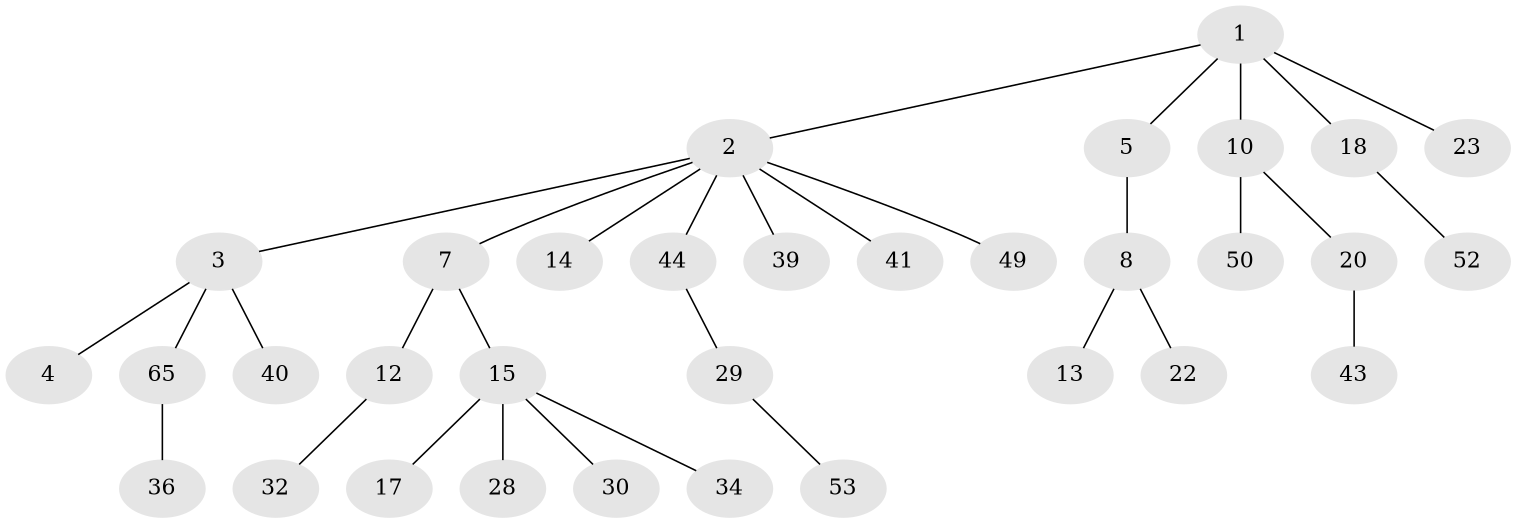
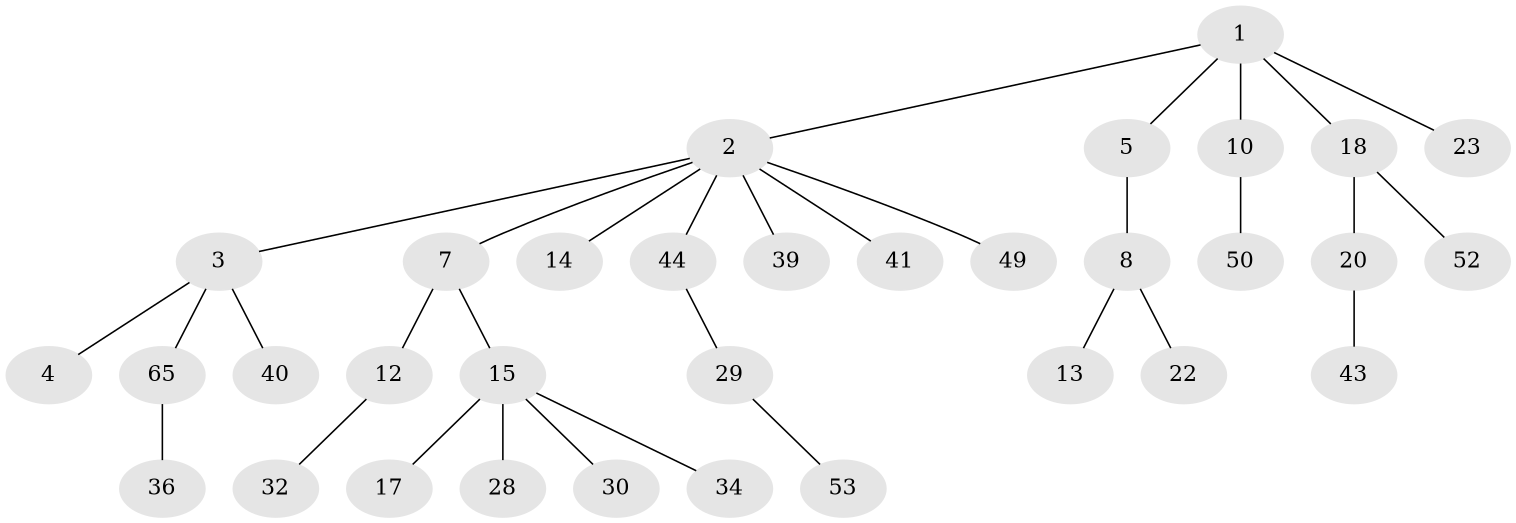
(1297, 205) -> (1354, 205)
